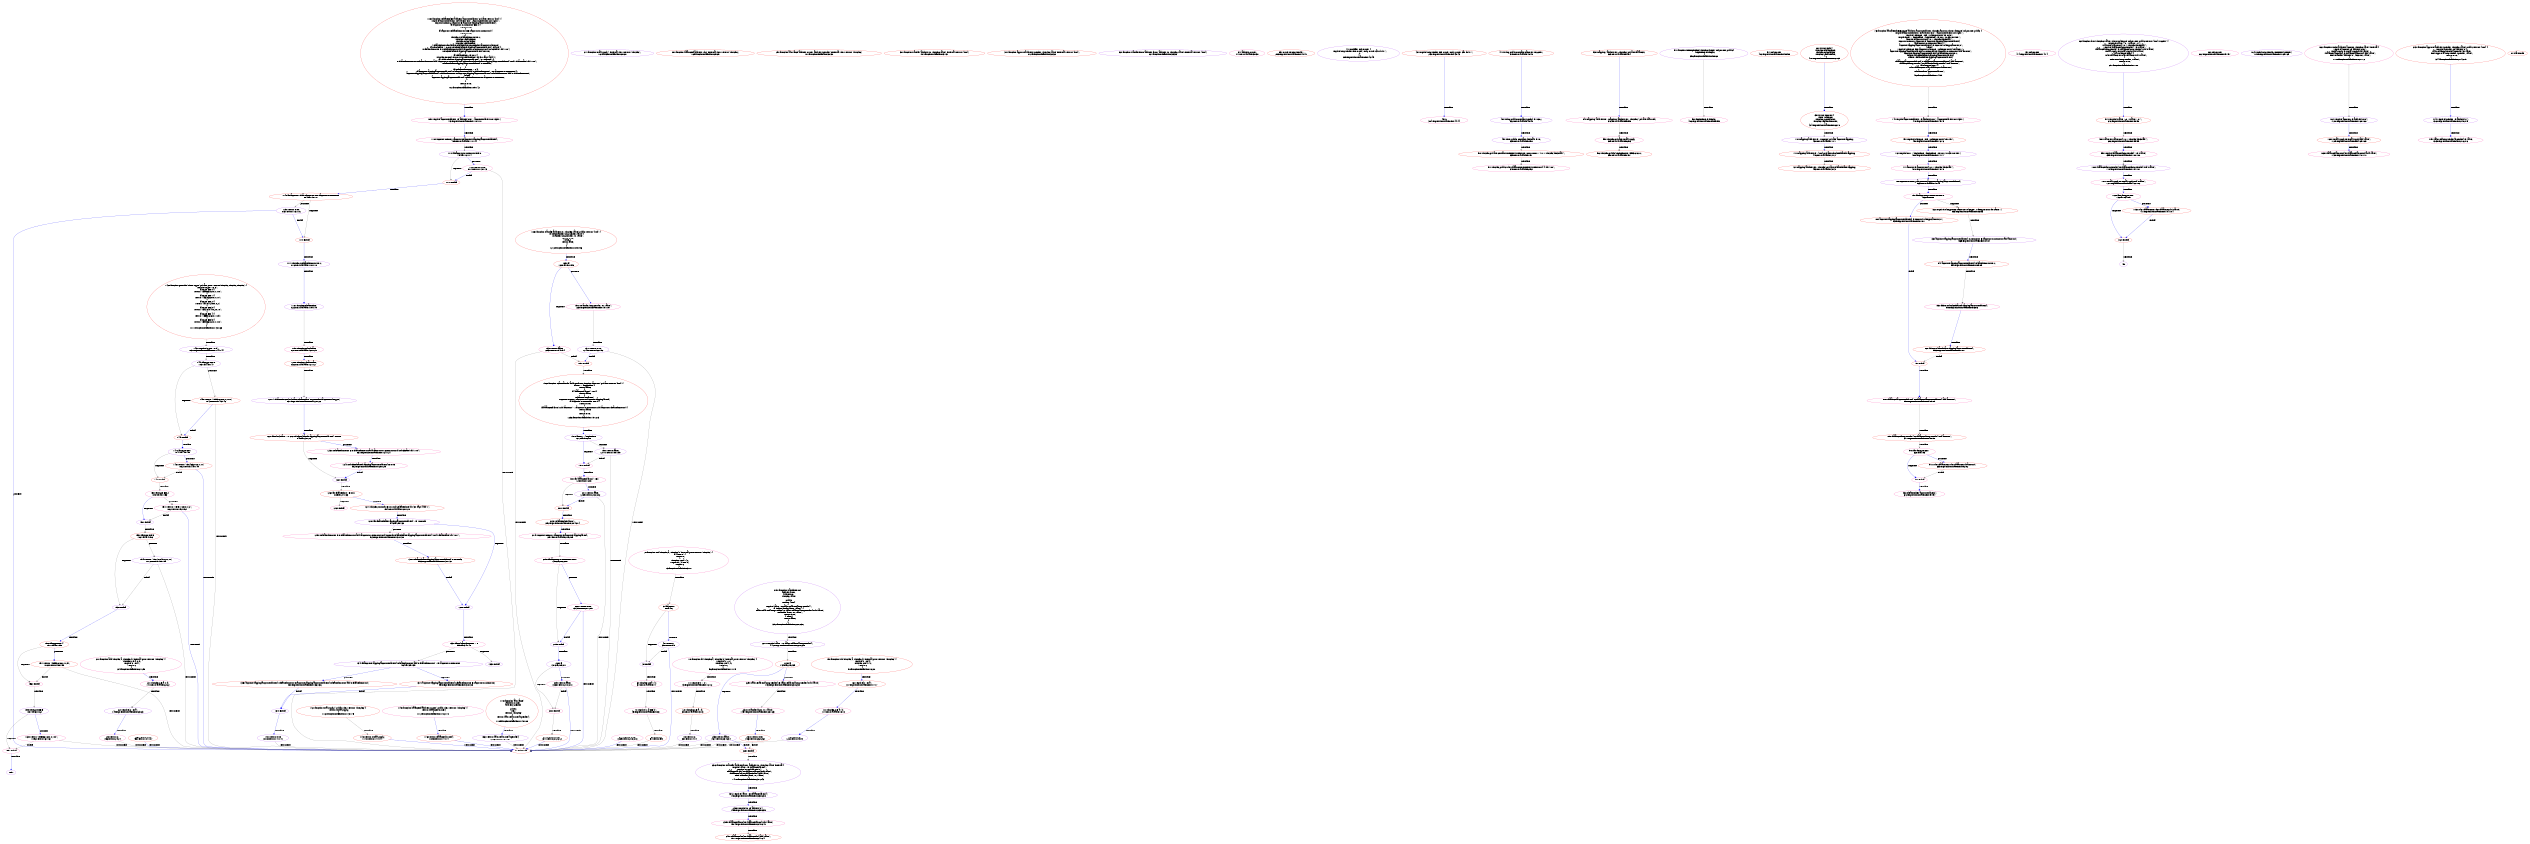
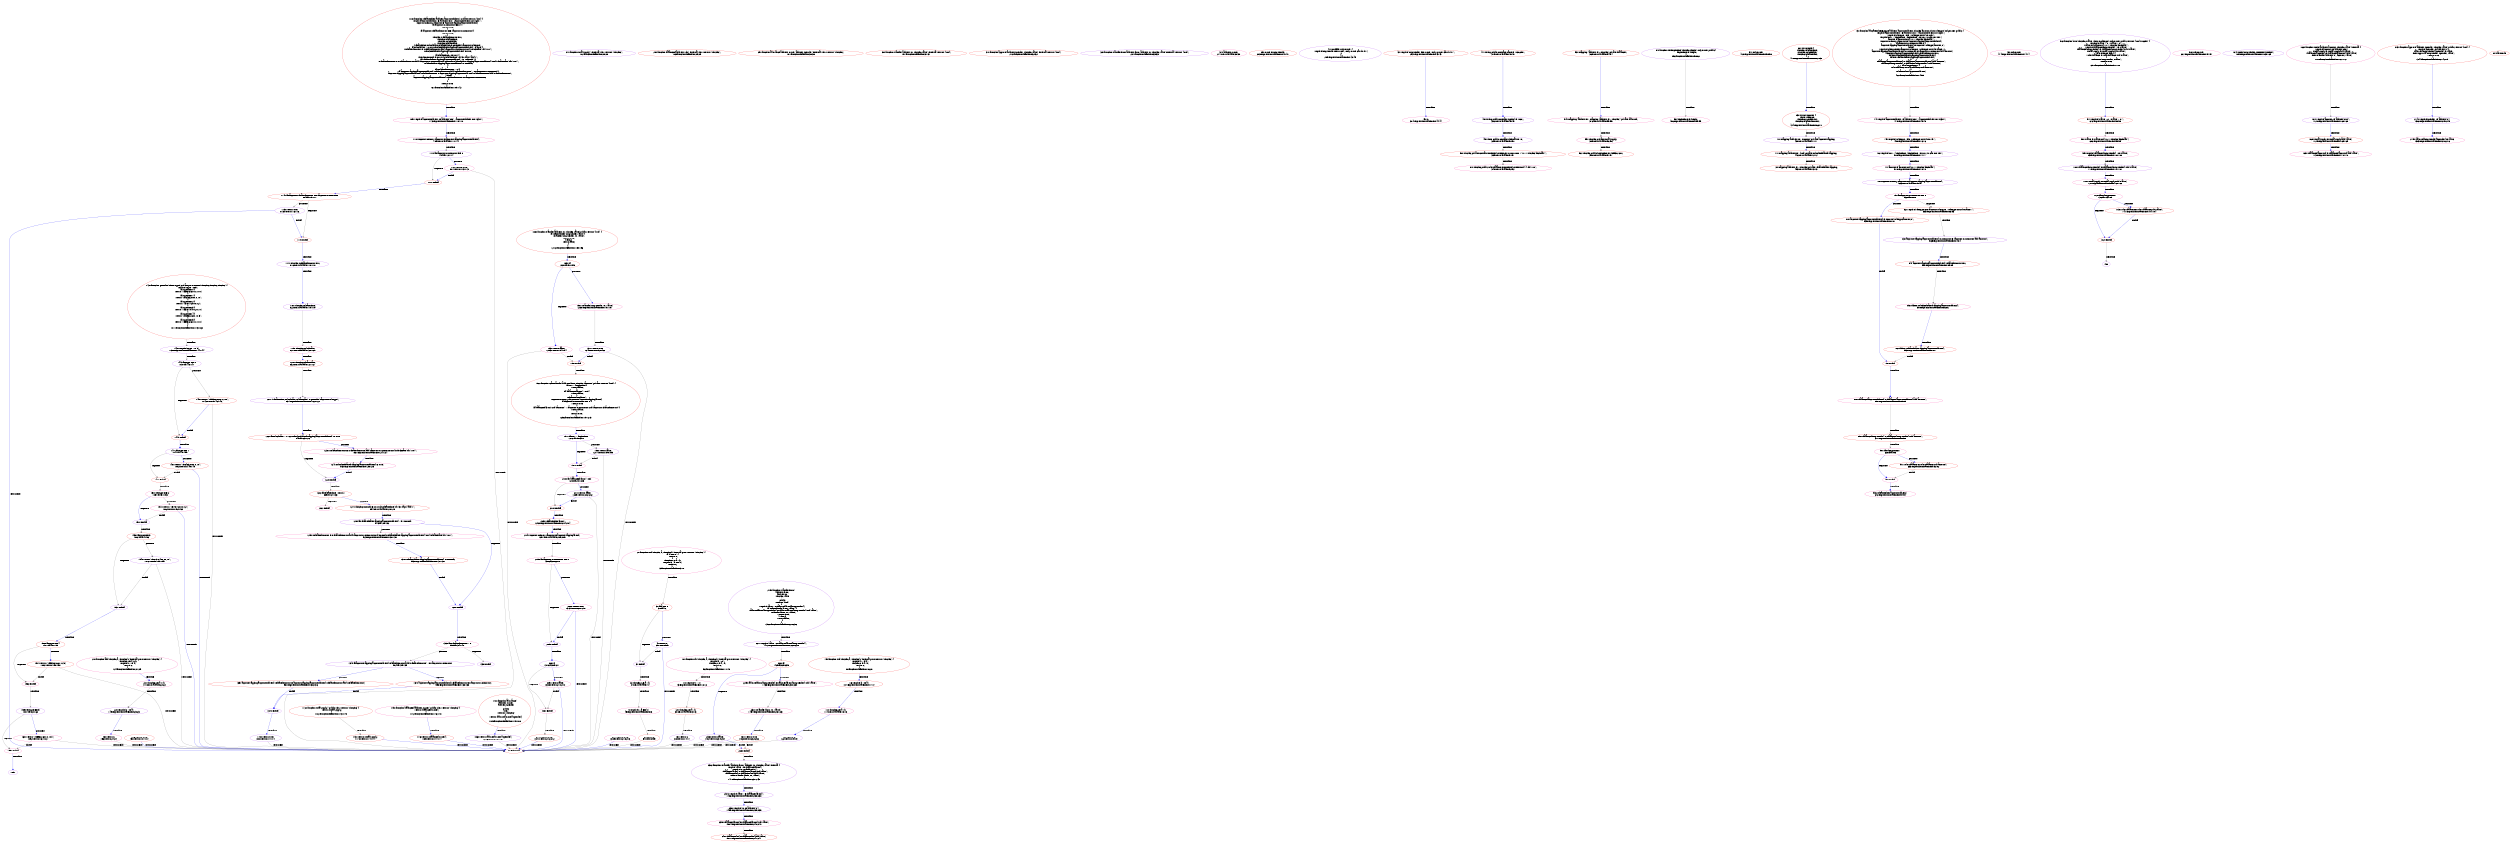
(17, 494) -> (15, 494)
